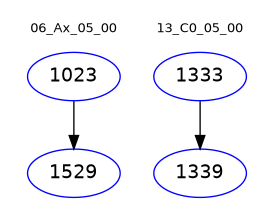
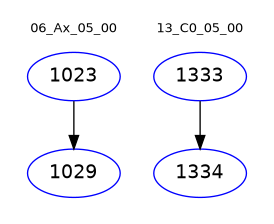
(74, 173) -> (74, 173)
(200, 173) -> (200, 173)
